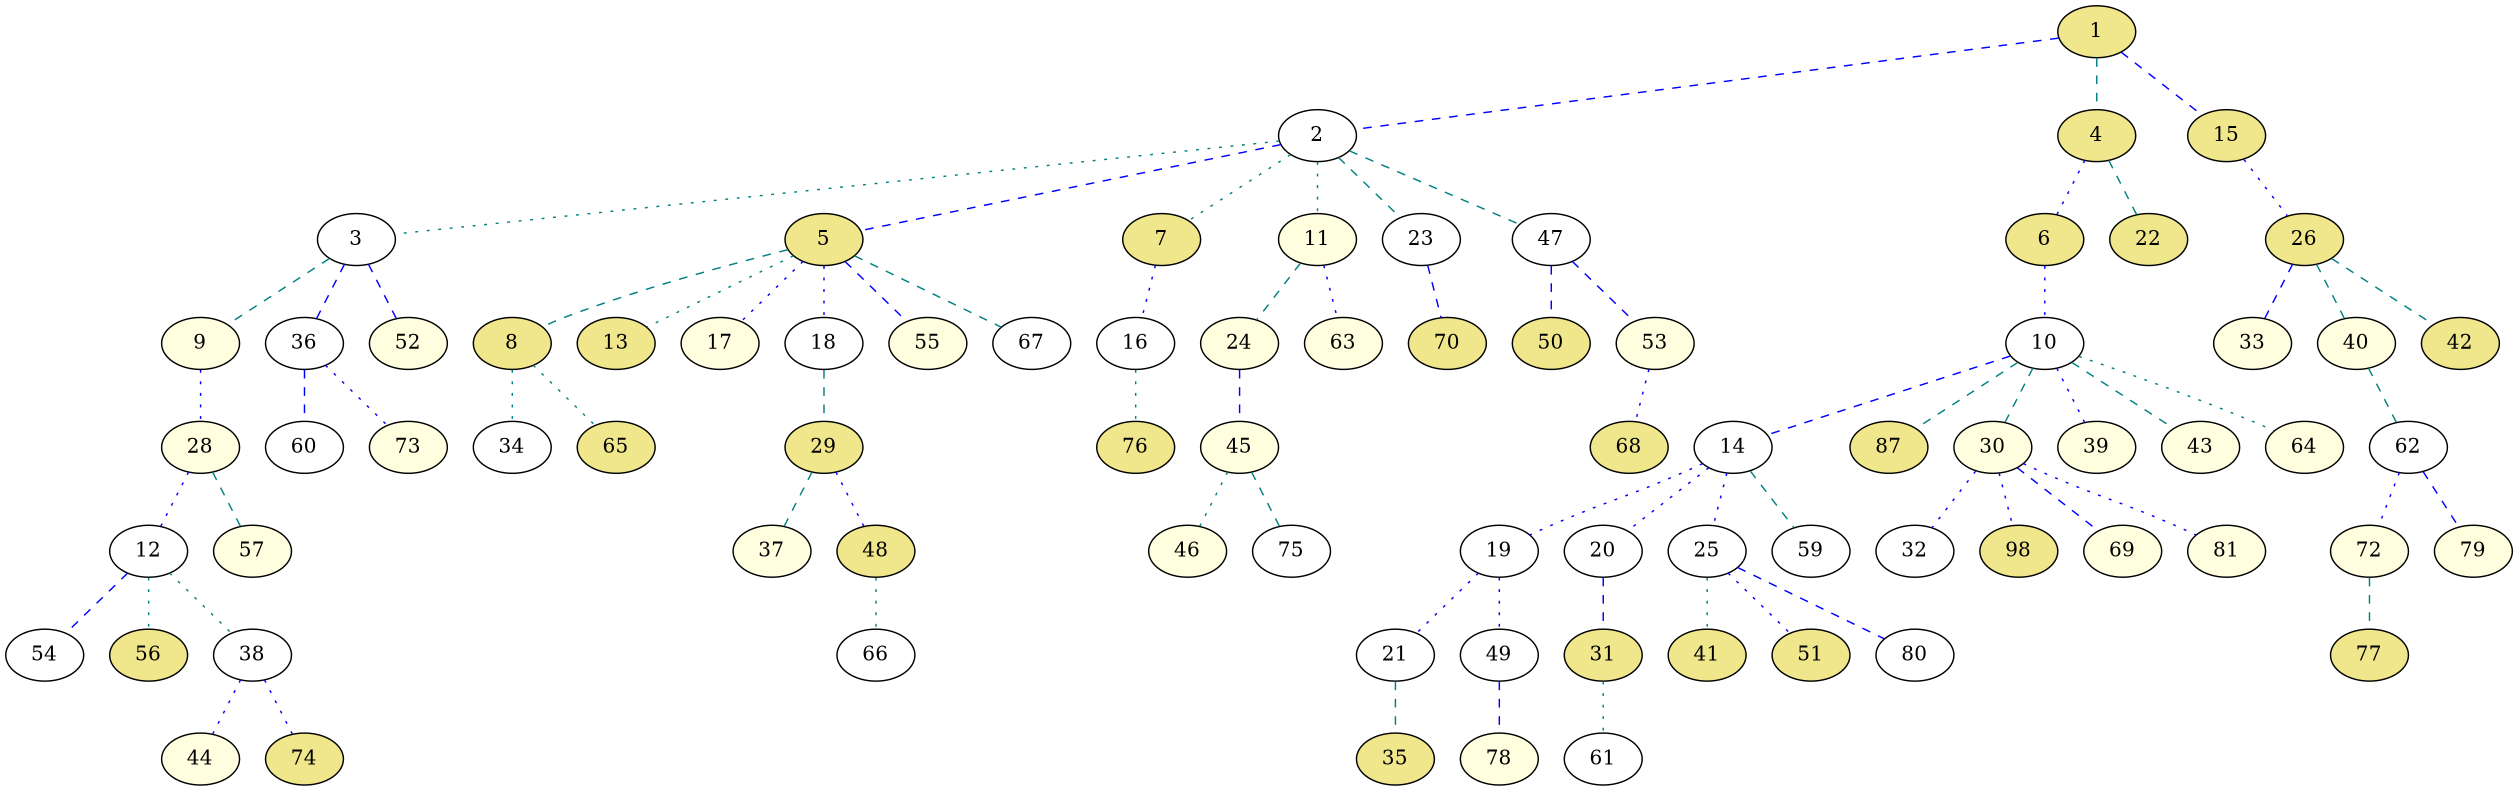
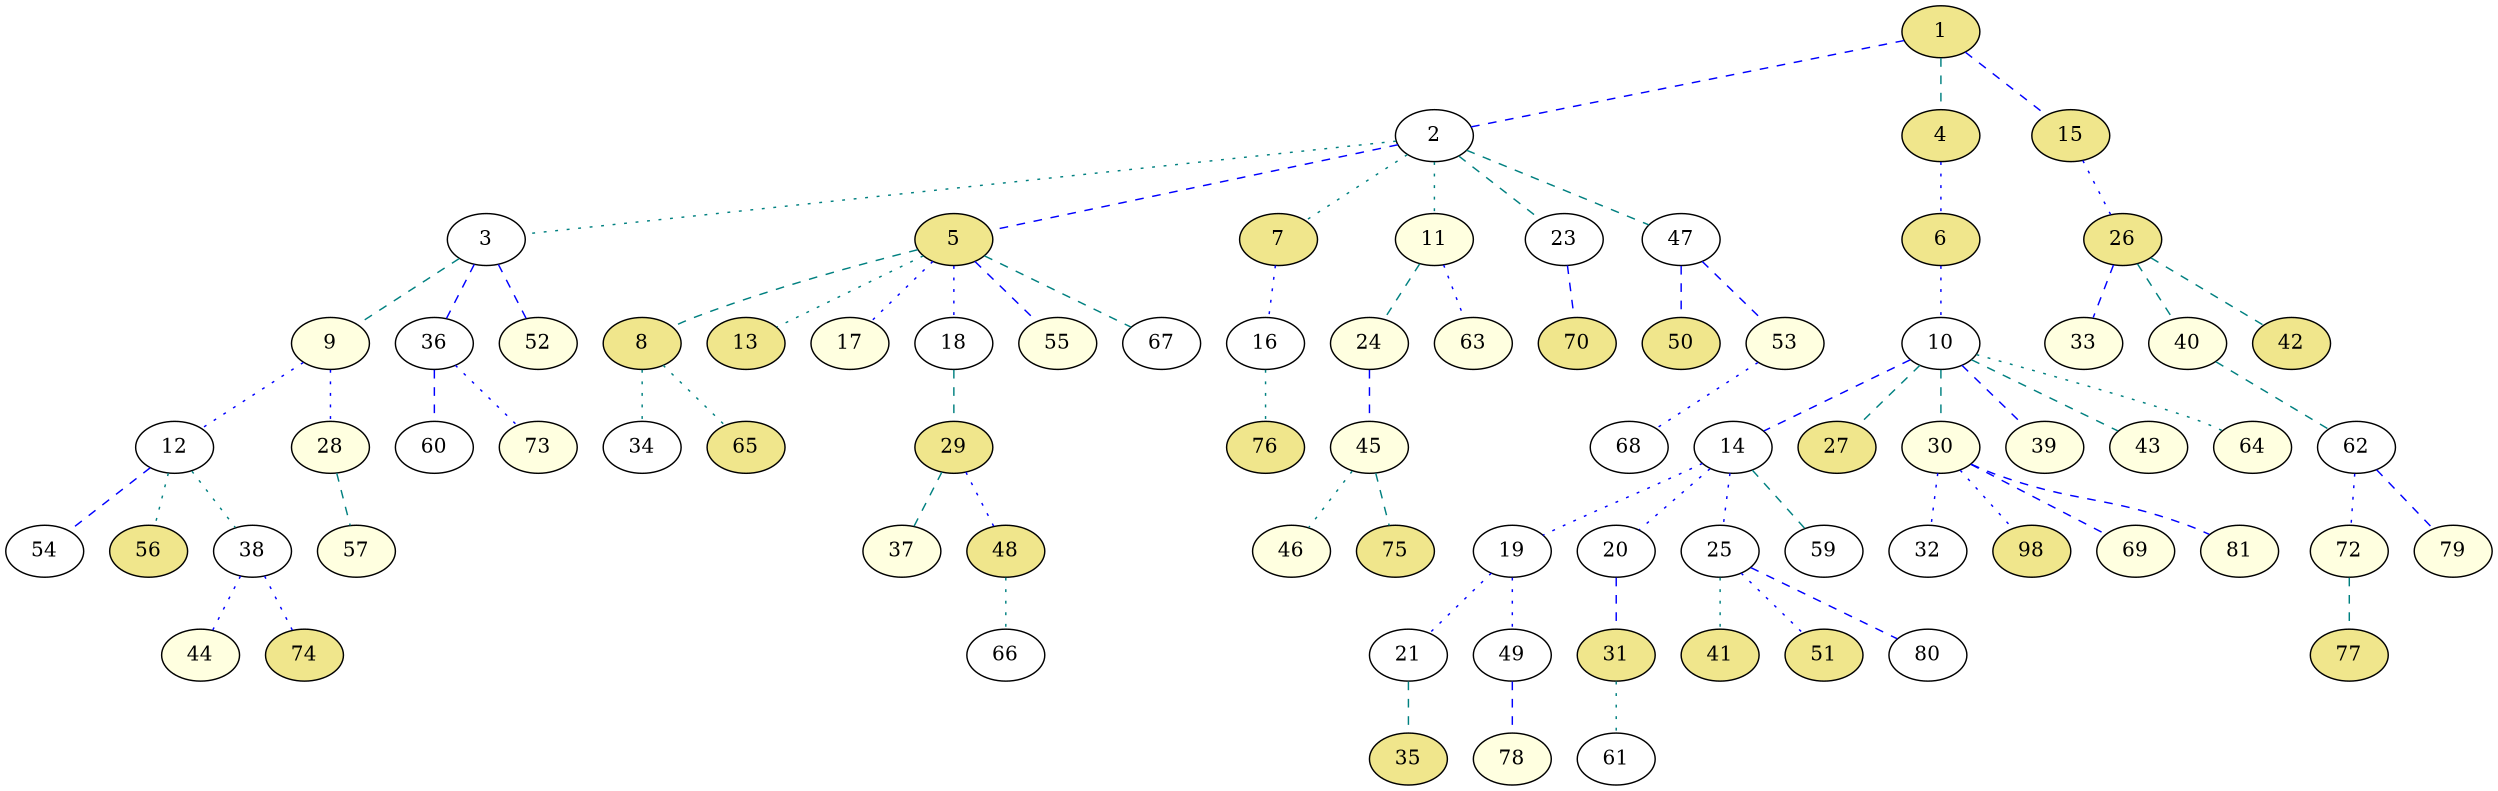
(2149, 240) -> none
(2071, 395) -> (1993, 395)
(1629, 447) -> (1629, 447)
(1889, 447) -> (1837, 447)
(175, 499) -> (252, 395)
(2110, 499) -> (2090, 499)
(1292, 551) -> (1395, 551)
